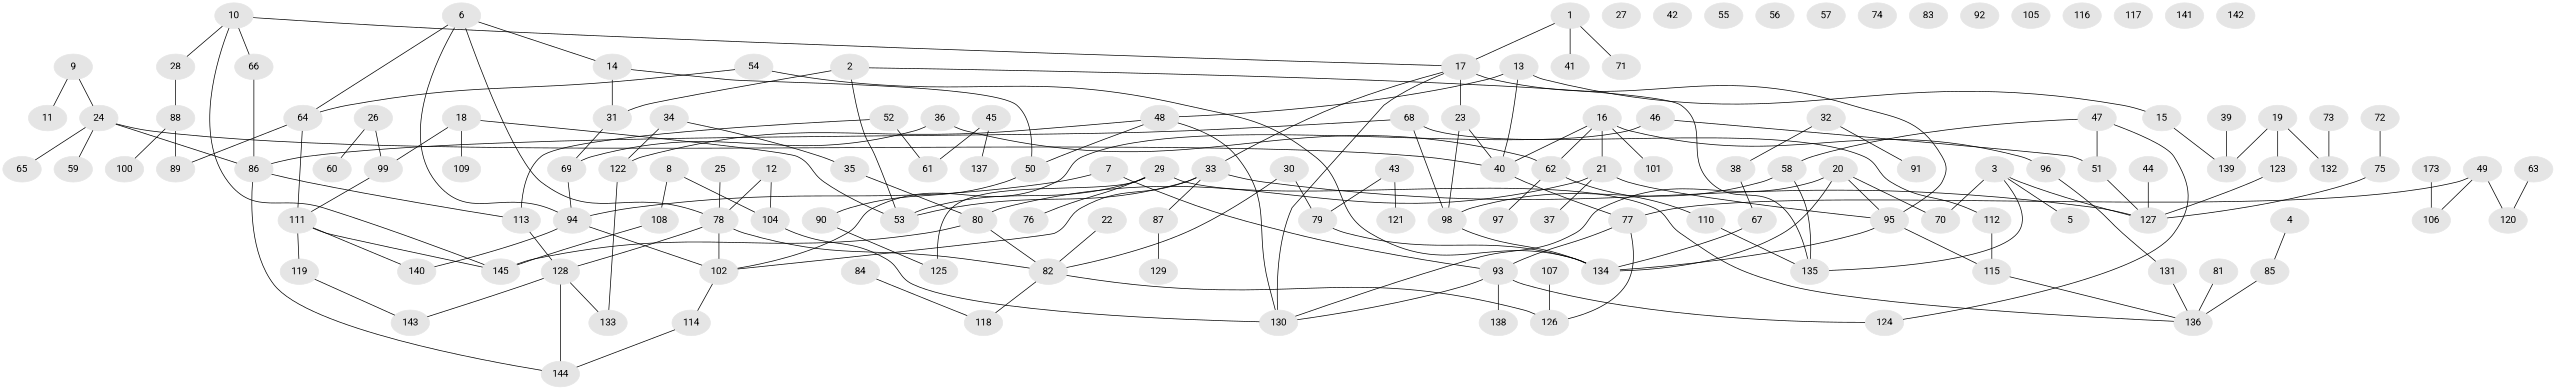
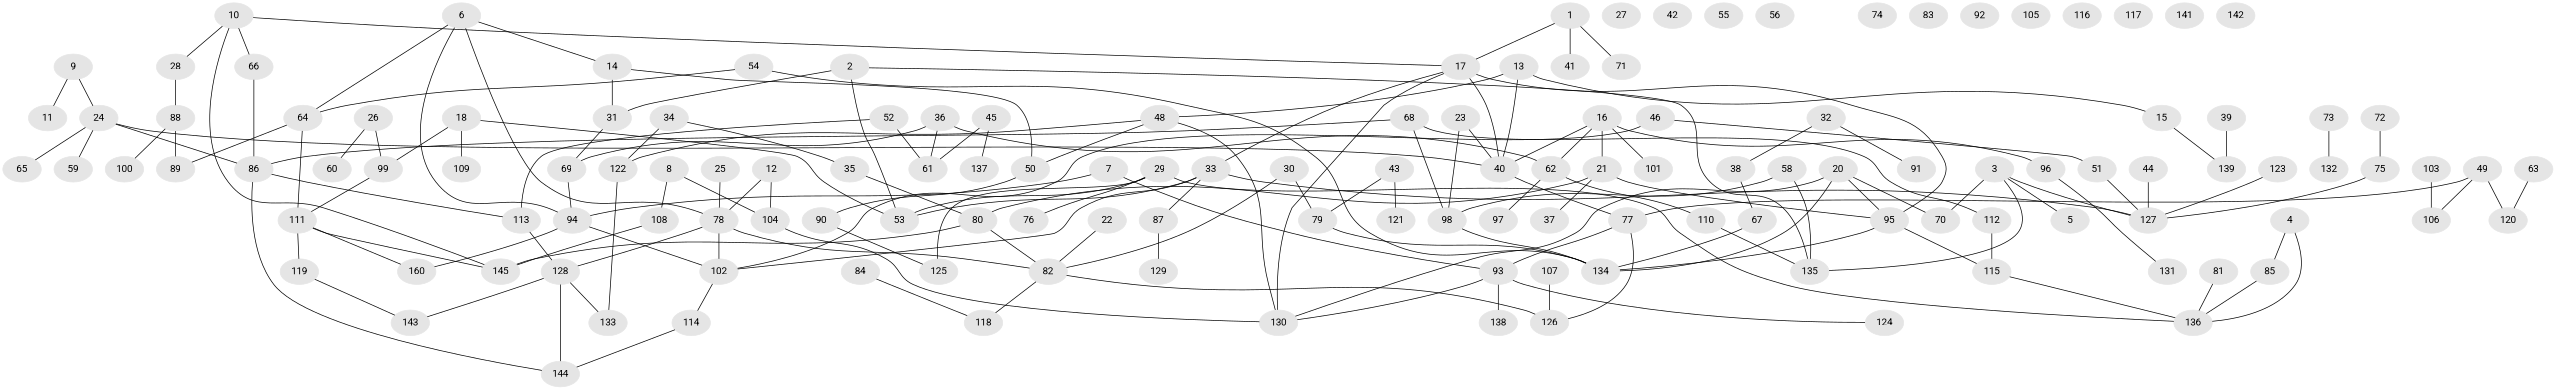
(1826, 16) -> none
(1461, 93) -> (1490, 115)
(2097, 118) -> none
(2278, 118) -> none
none -> (934, 143)
(2431, 169) -> (2431, 169)
(417, 272) -> (417, 272)
(2180, 297) -> (2281, 299)
